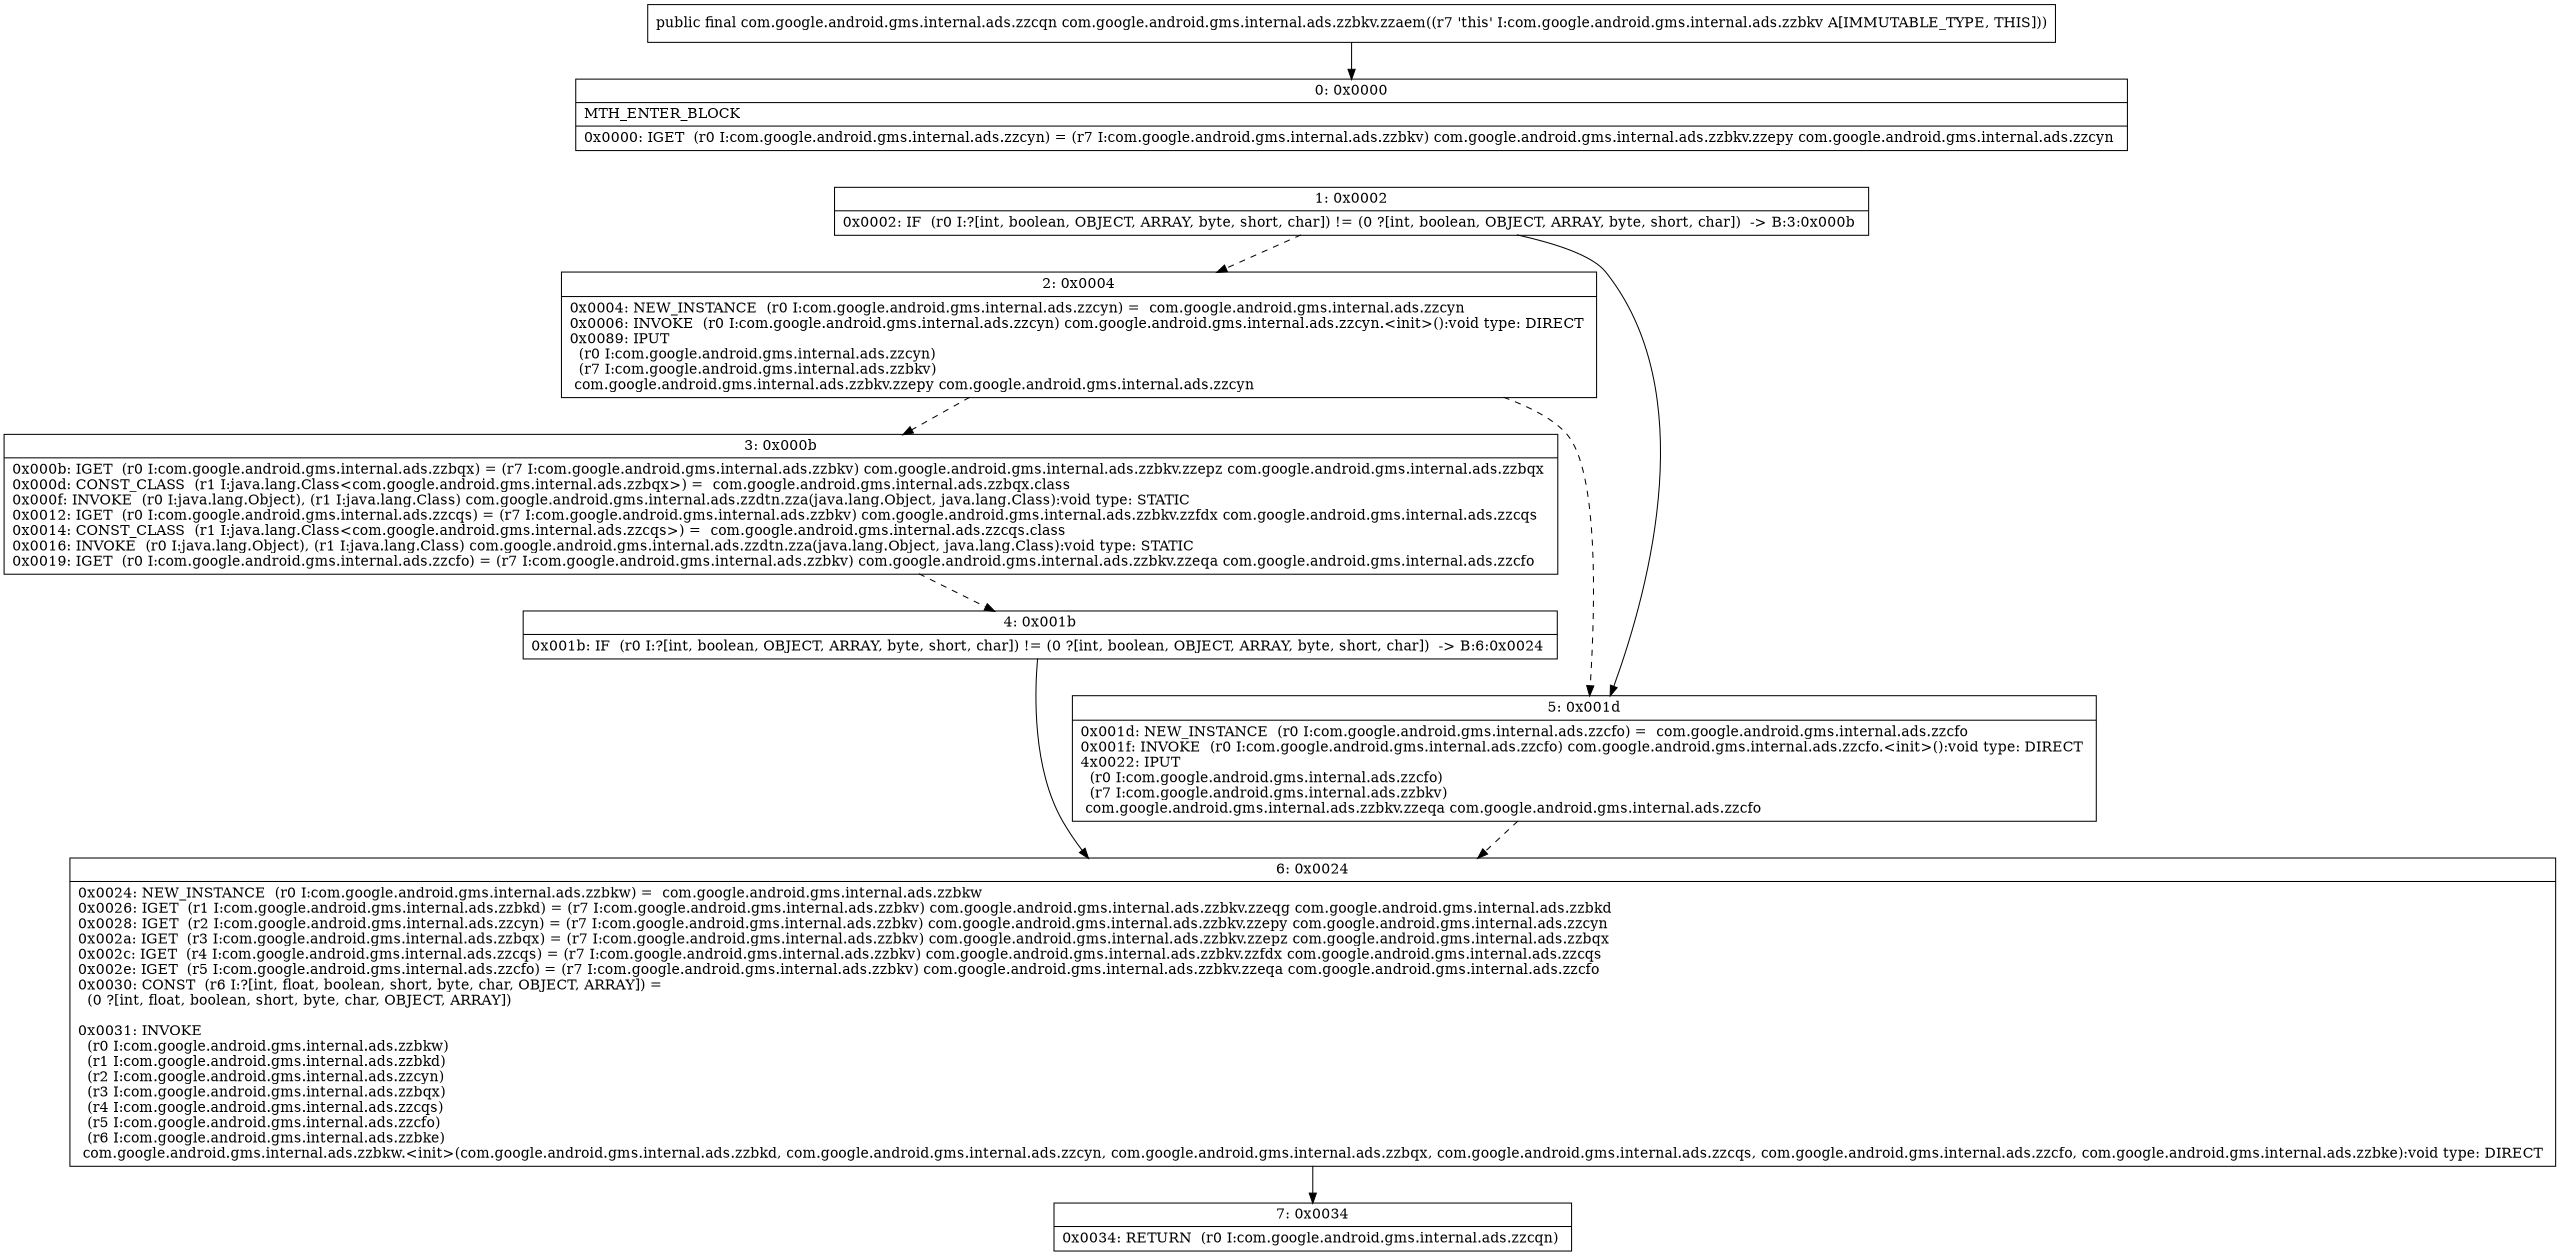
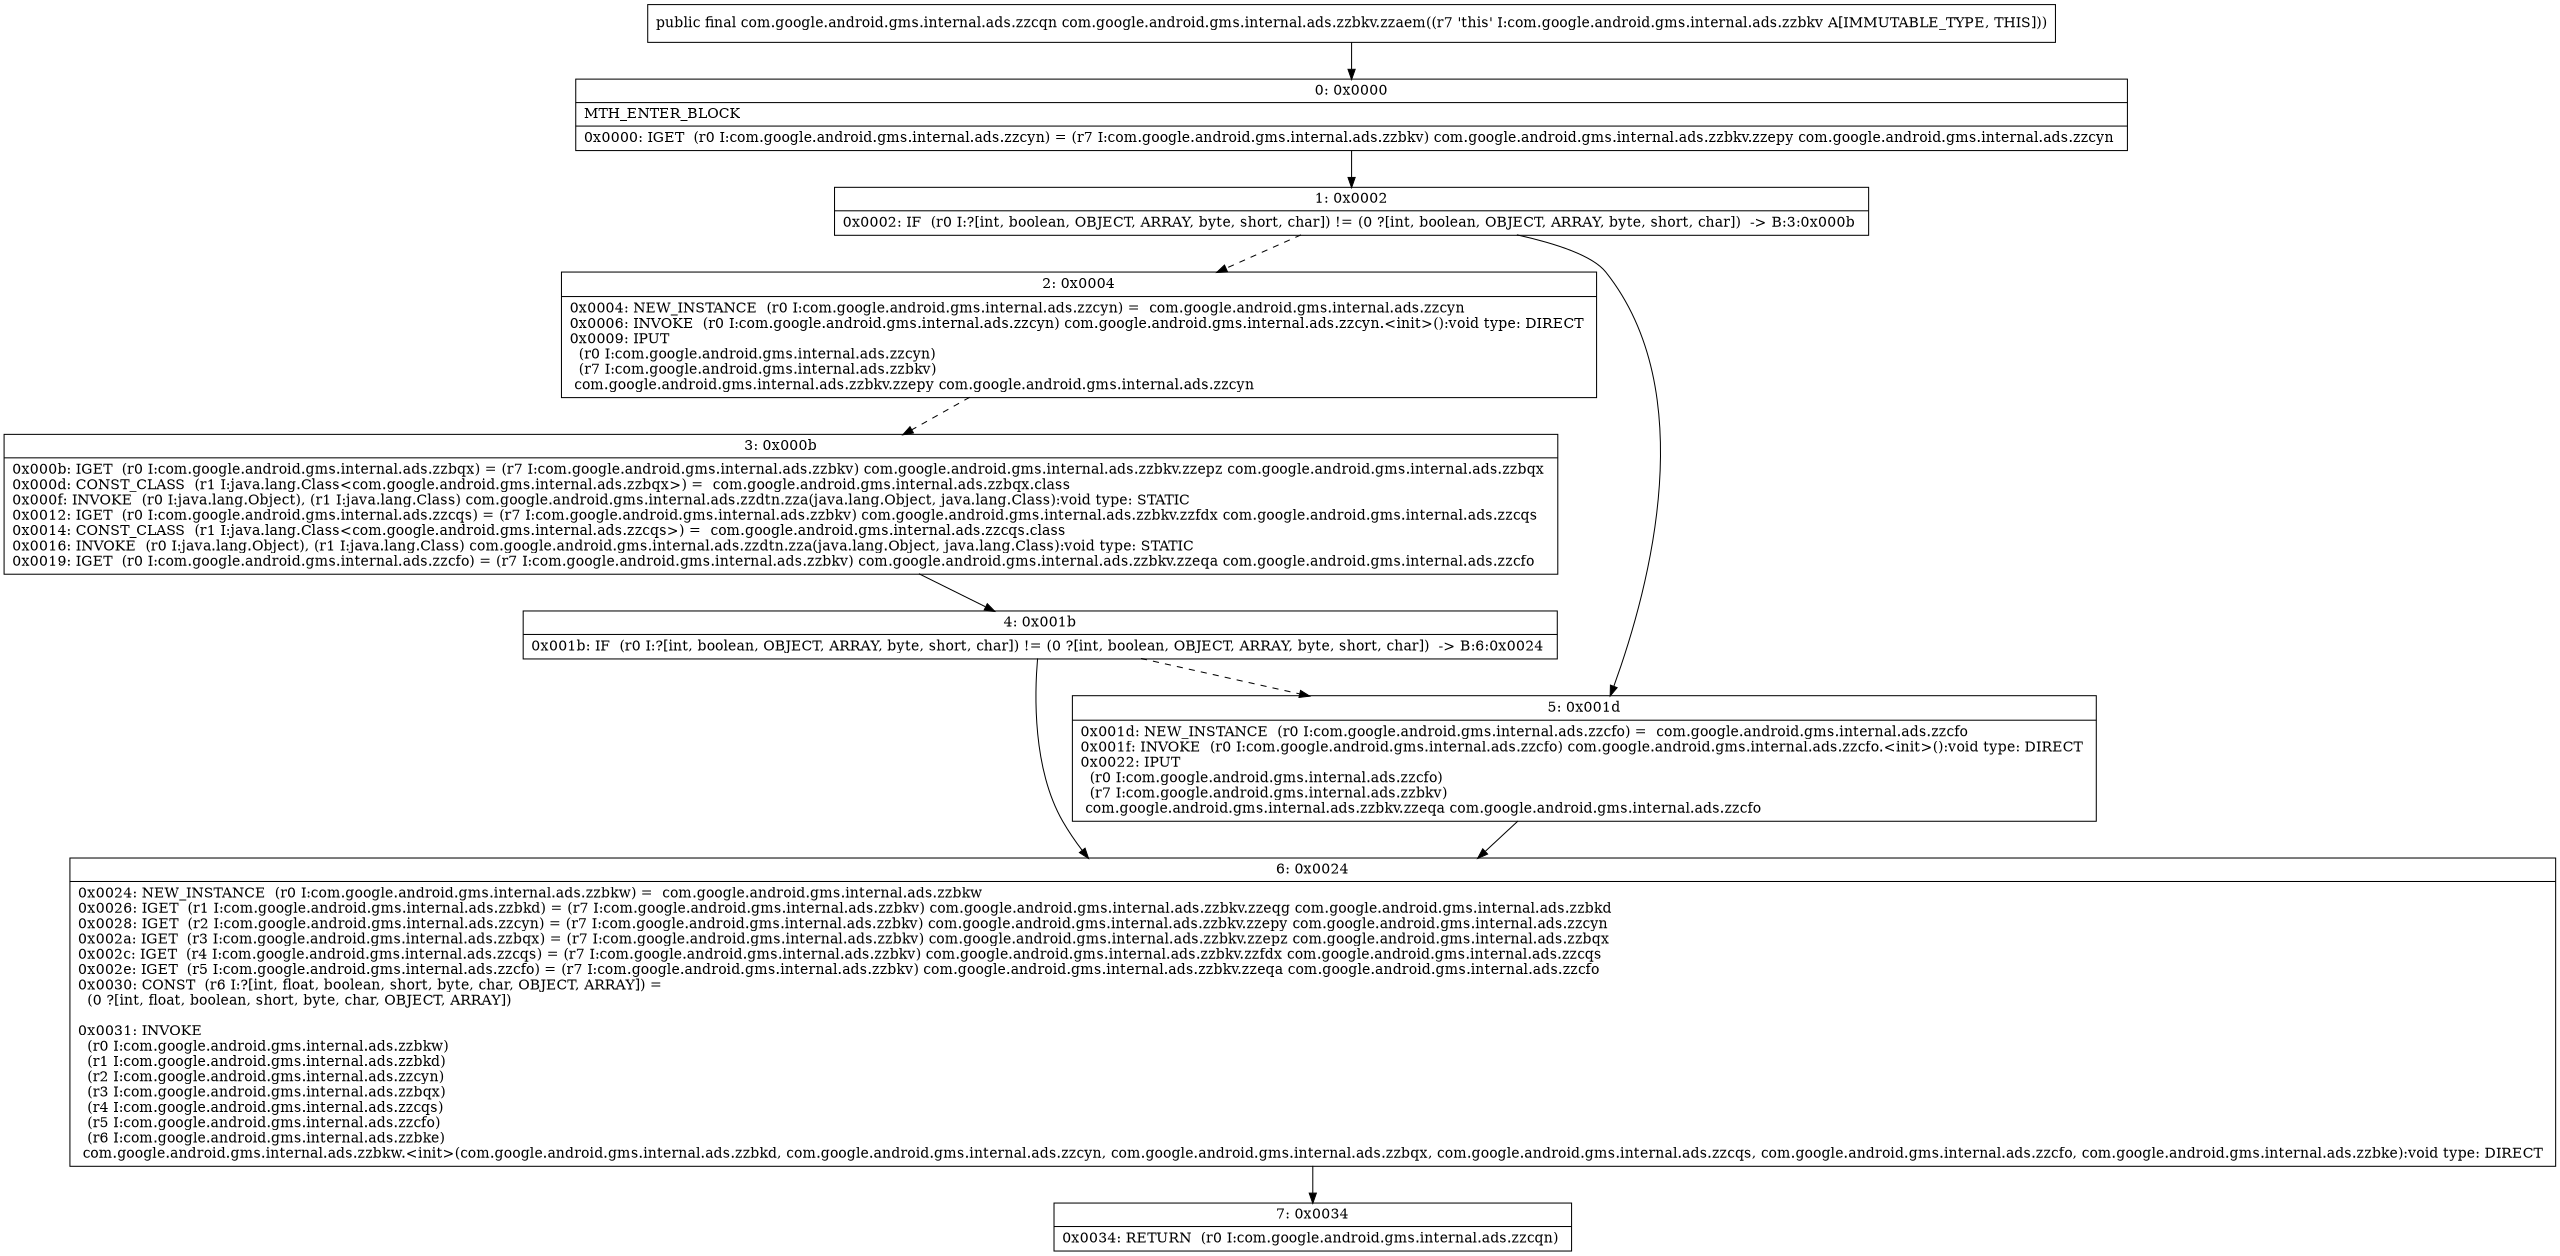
none -> (1352, 164)
(624, 339) -> (624, 339)
(1591, 521) -> (1220, 676)
(952, 590) -> (952, 590)
(1135, 763) -> (1135, 763)
(1502, 836) -> (1502, 836)
